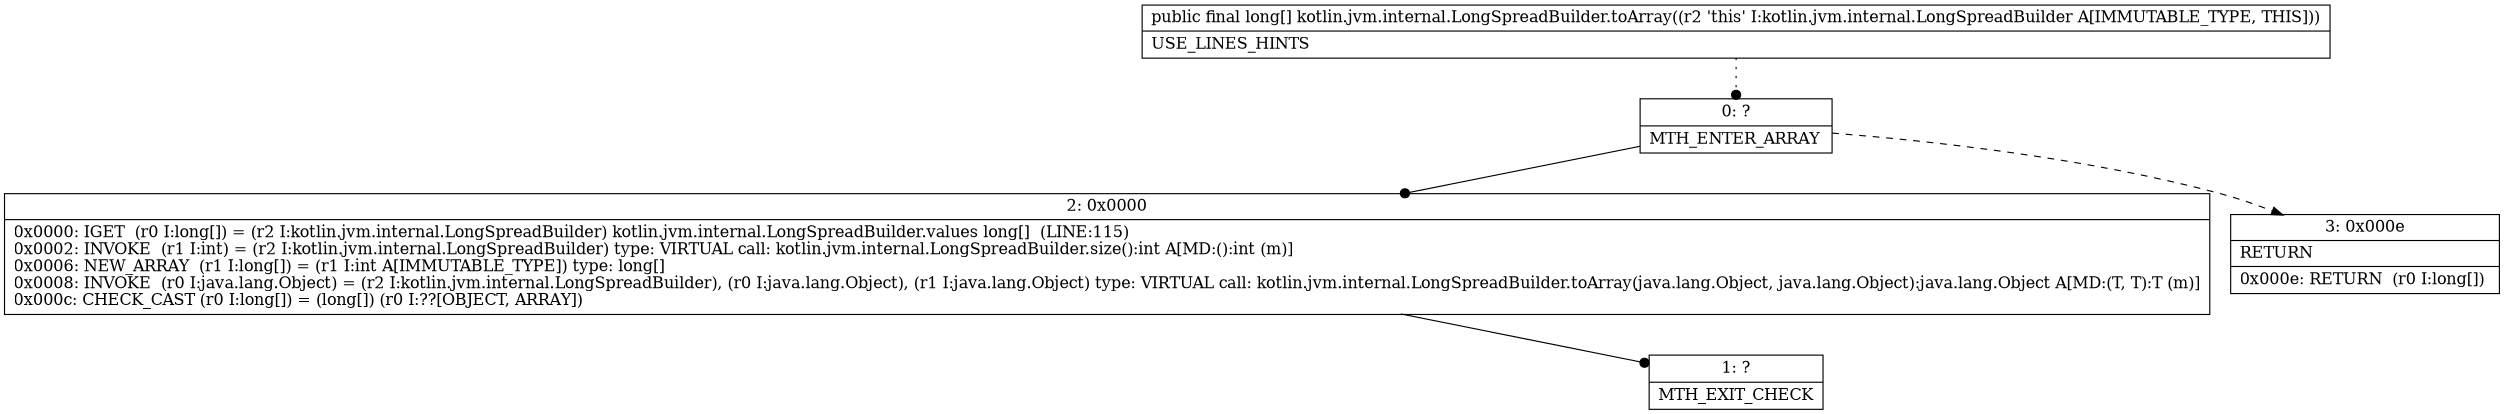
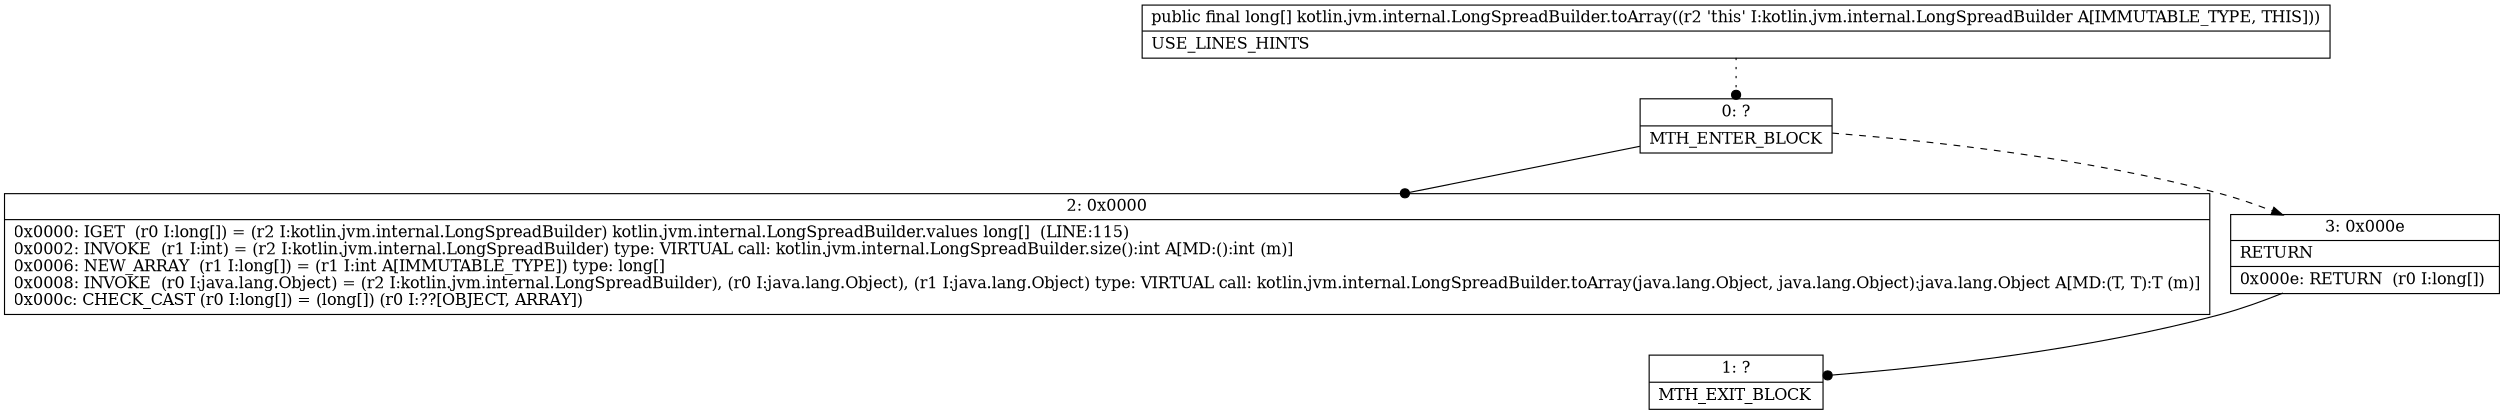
(1734, 139) -> (1736, 139)
(1520, 338) -> (2060, 348)
(1736, 395) -> (1735, 395)
